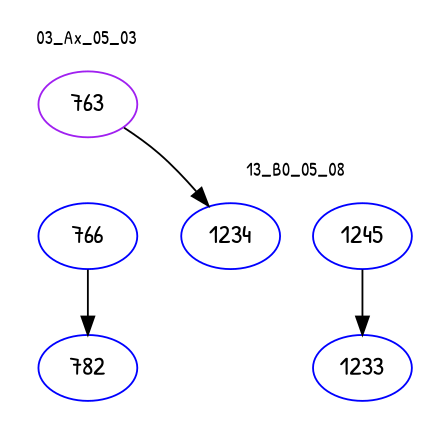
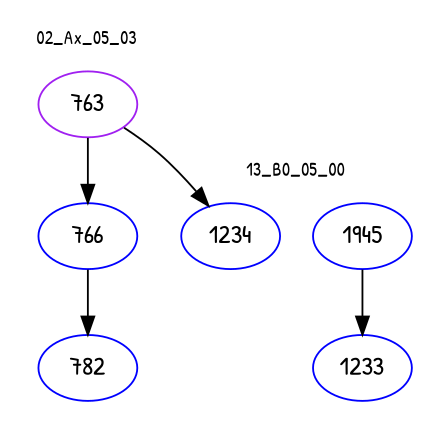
(87, 39) -> (87, 39)
none -> (88, 161)
(297, 171) -> (297, 171)
(362, 236) -> (362, 236)
